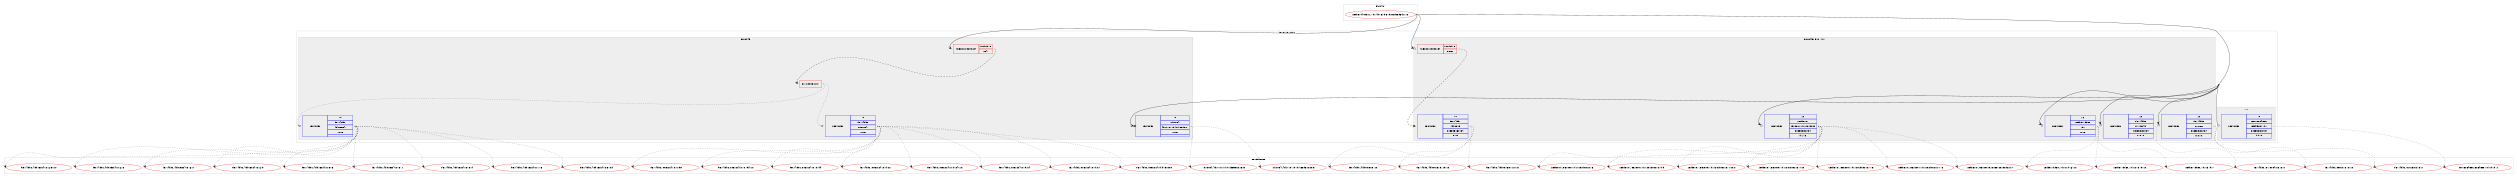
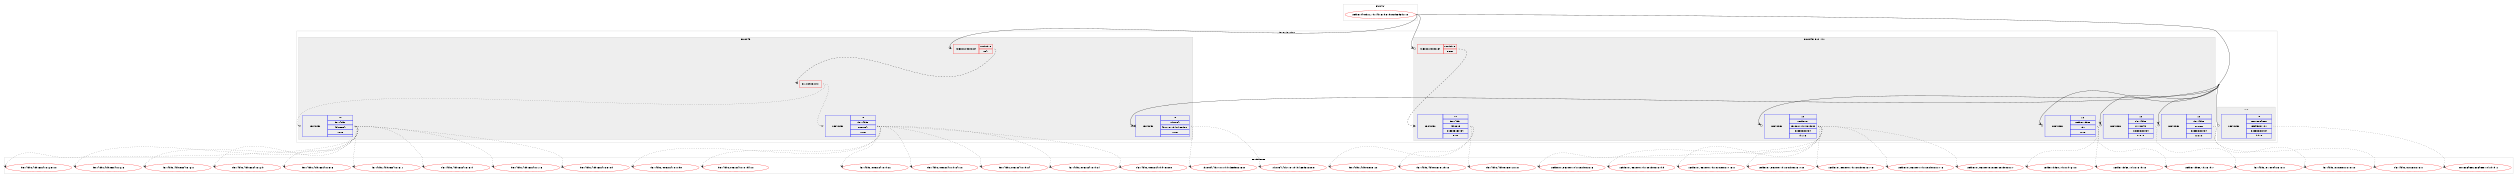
(806, 168) -> none
(1712, 168) -> (1712, 168)
(2339, 168) -> (2339, 168)
